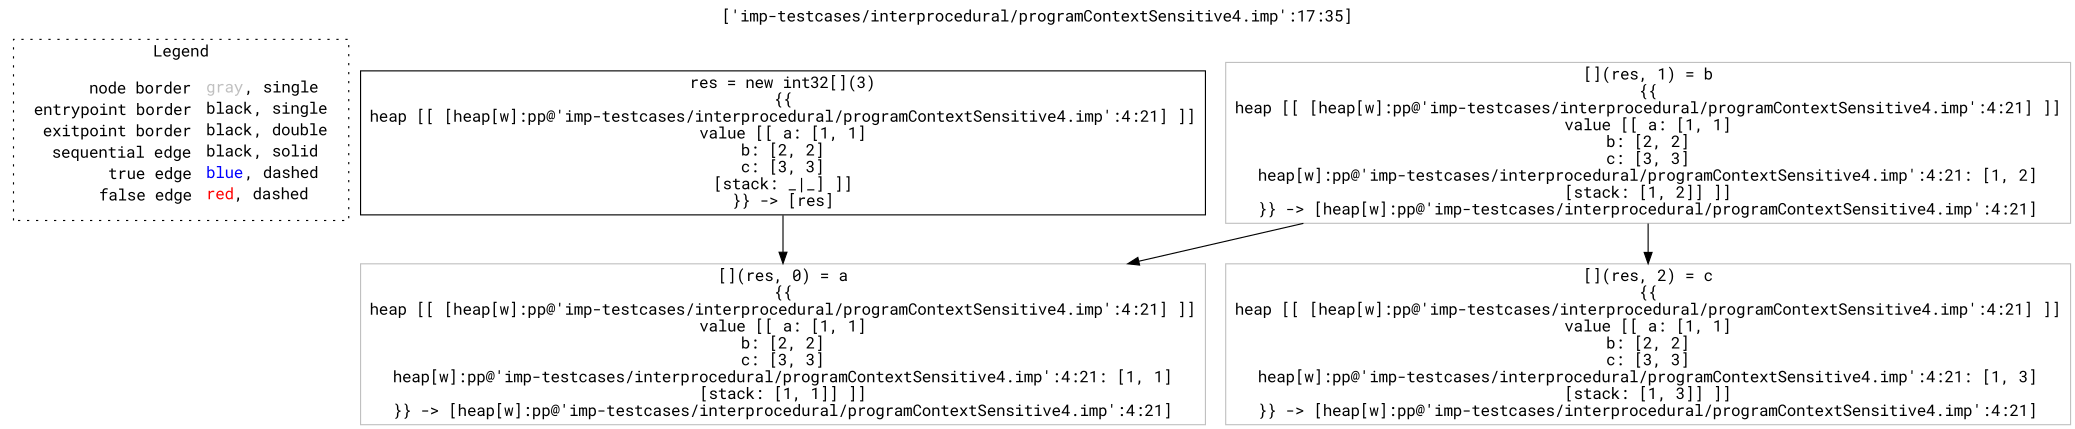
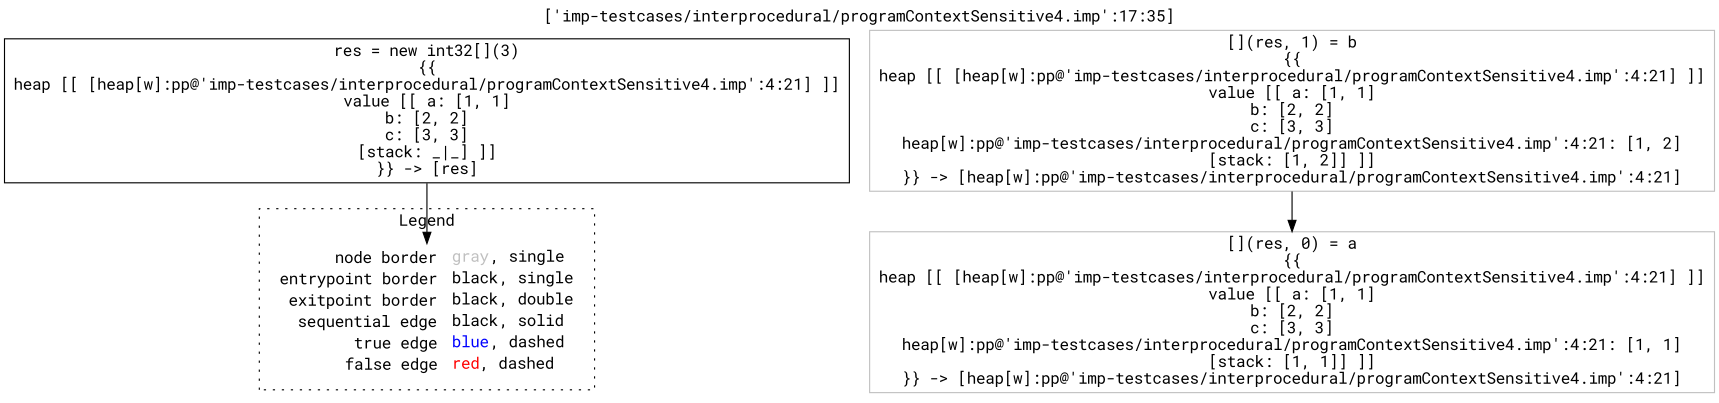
(783, 234) -> (427, 202)
(1648, 344) -> none
